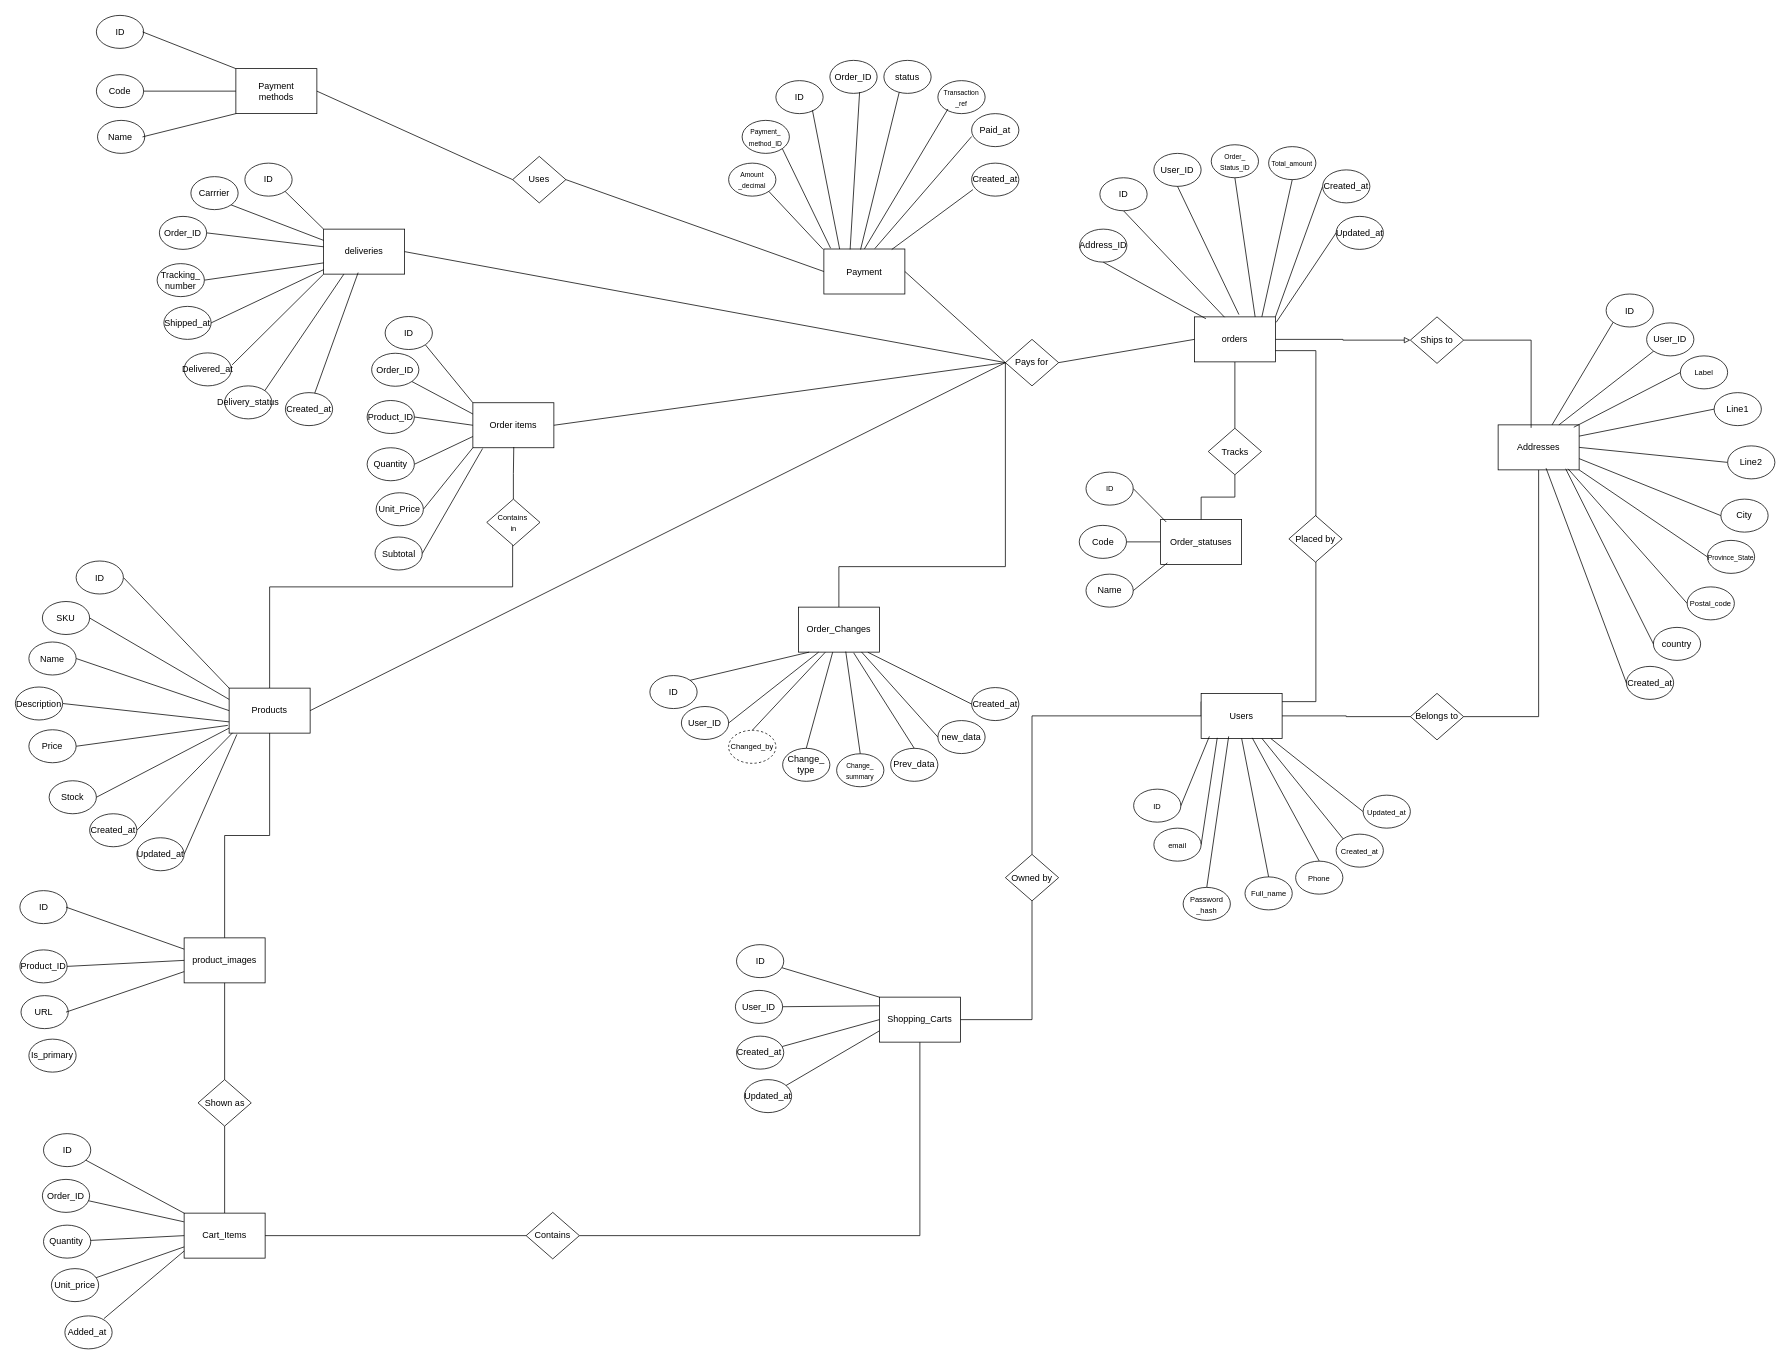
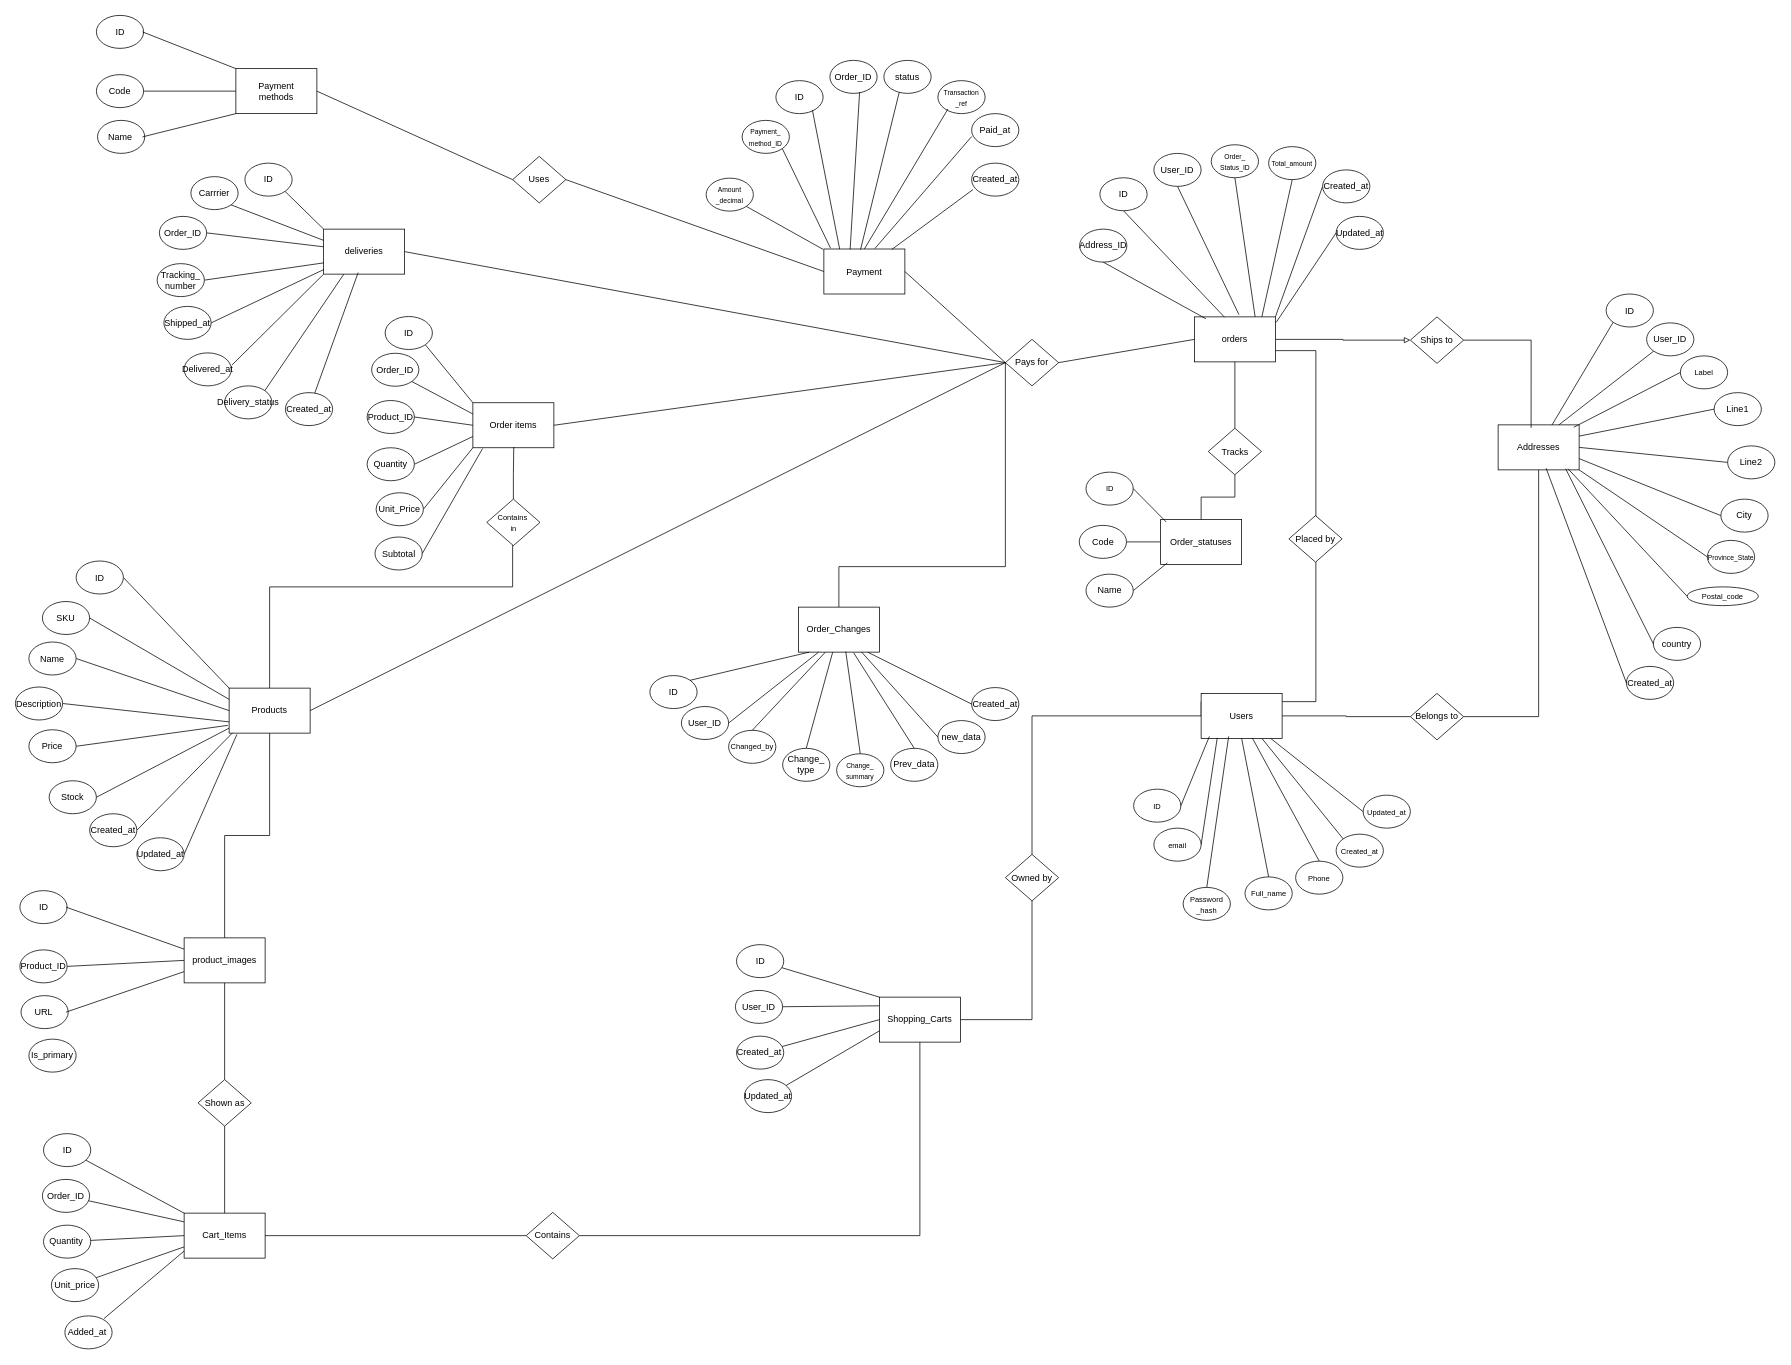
(752, 180) -> (730, 195)
(1711, 603) -> (1723, 596)
(752, 747) -> (752, 747)
